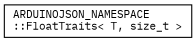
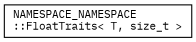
(98, 21) -> (98, 21)
